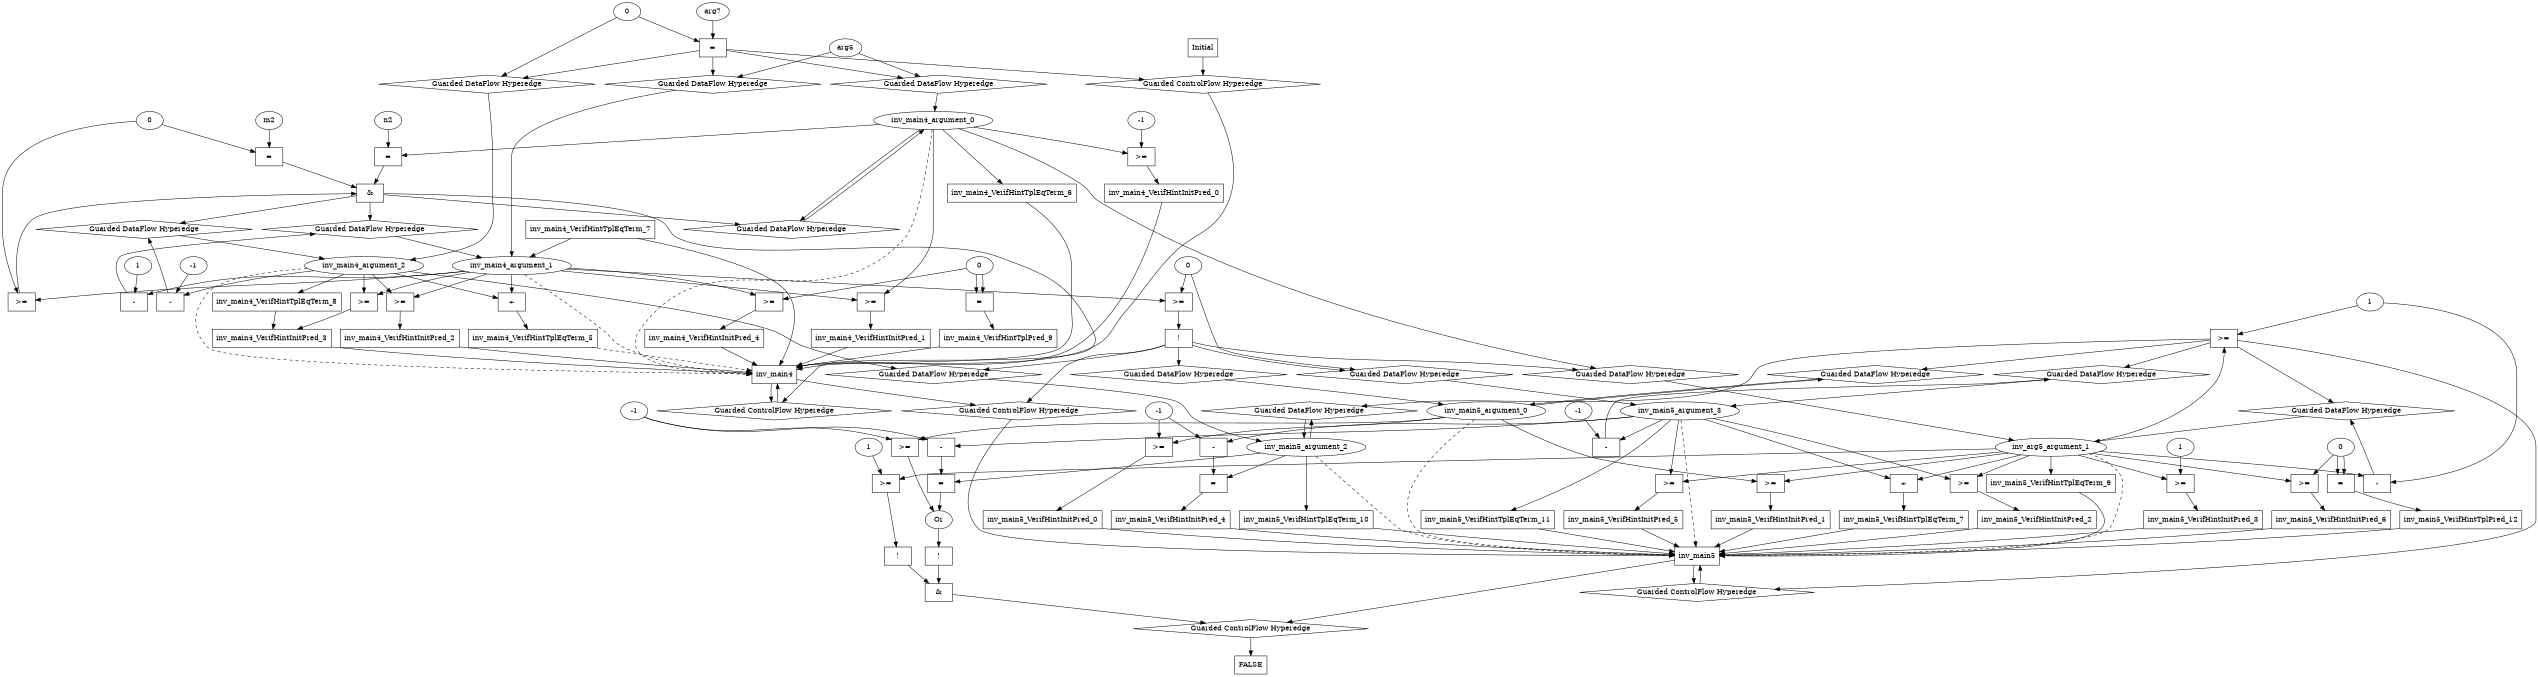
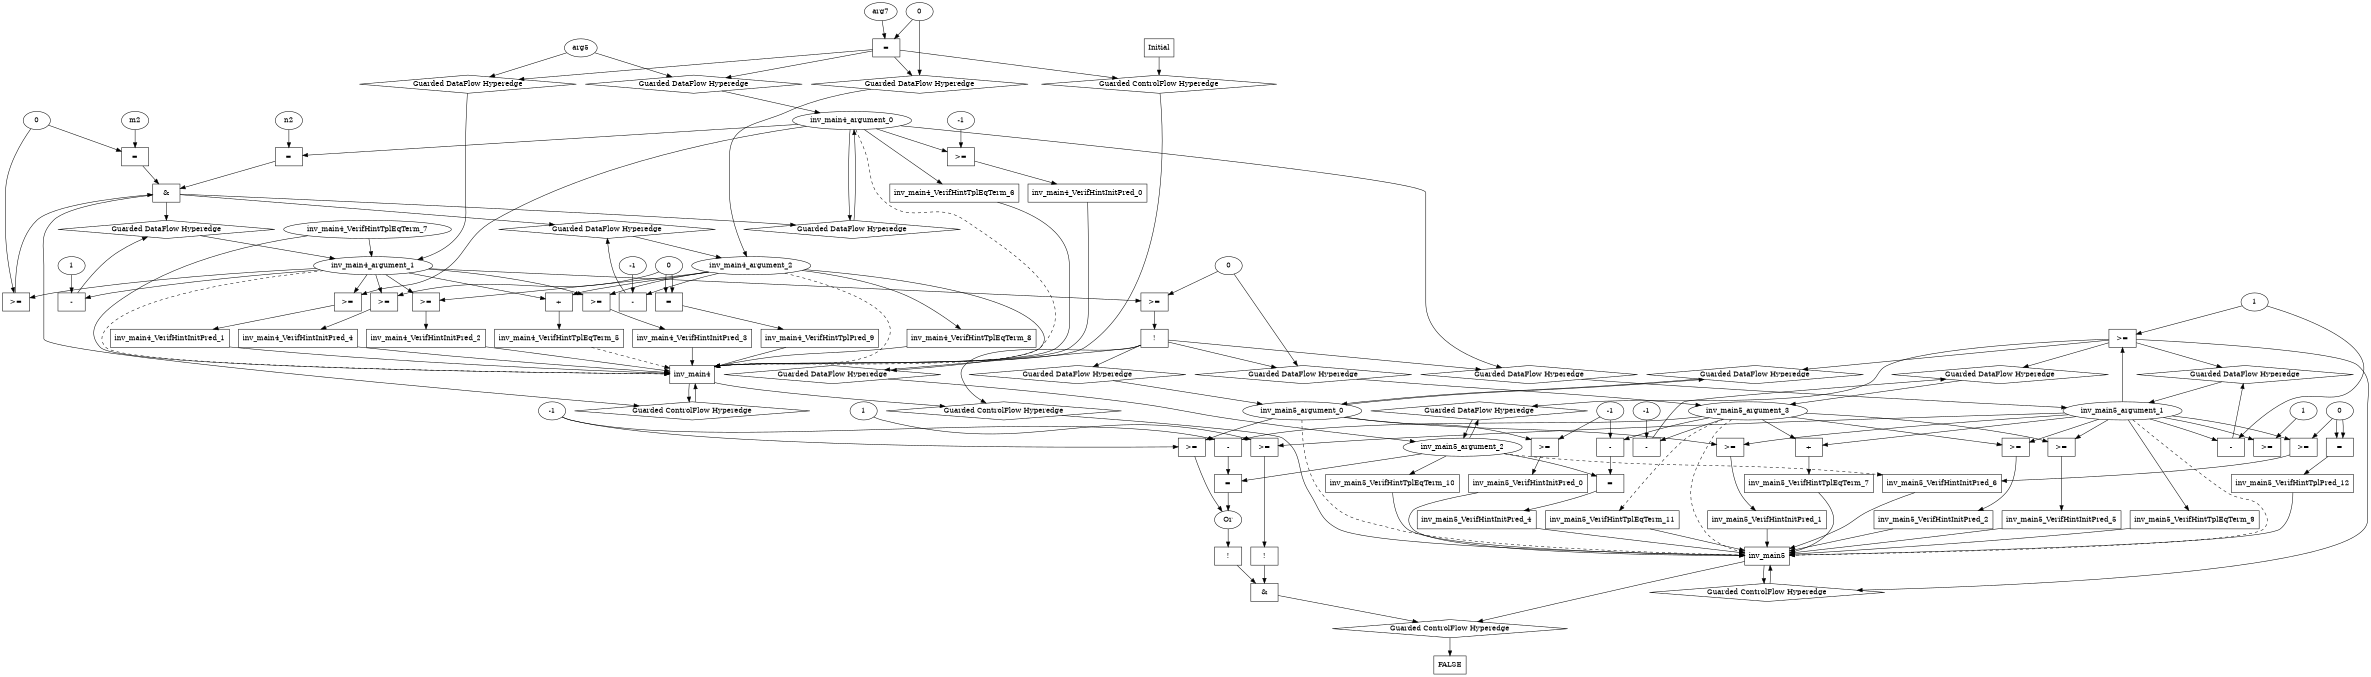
(590, 229) -> (368, 229)
(275, 318) -> (813, 354)
(2051, 447) -> (2123, 411)
(1598, 472) -> (1668, 456)
(2203, 520) -> none
(1395, 525) -> (1691, 465)
